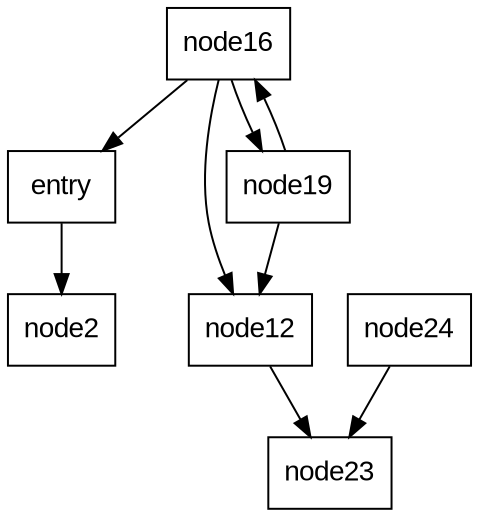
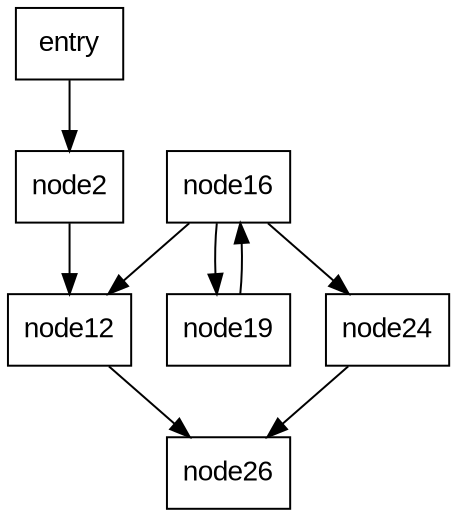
(153, 109) -> (301, 252)
(272, 249) -> (70, 249)
(330, 473) -> (229, 473)
